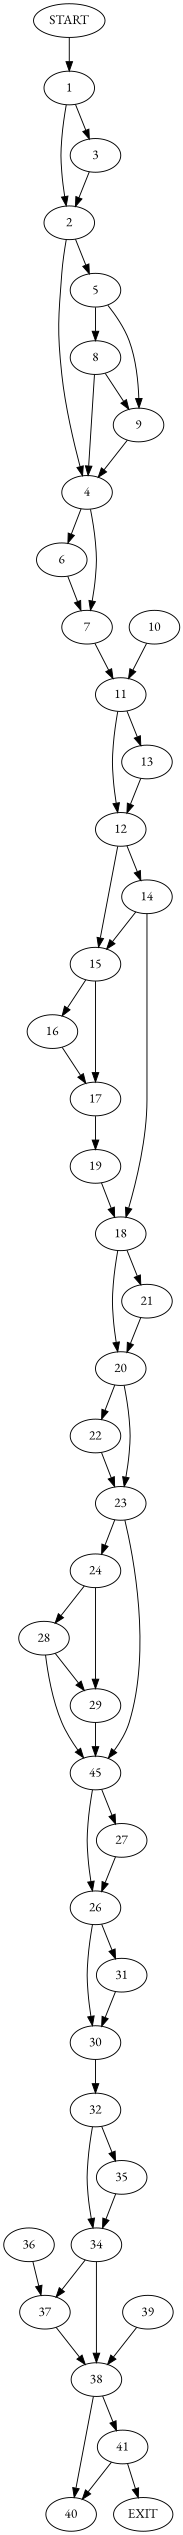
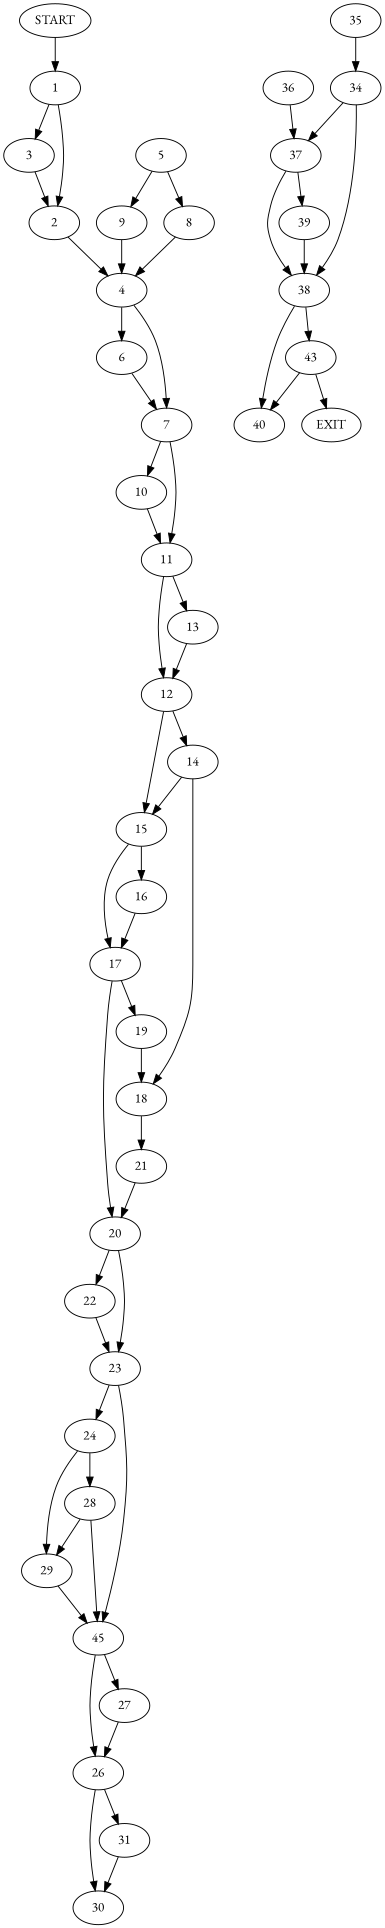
none -> (299, 184)
(81, 252) -> none
(114, 387) -> none
none -> (156, 454)
(113, 1296) -> (104, 1094)
(95, 2110) -> none
(123, 2447) -> (311, 358)
